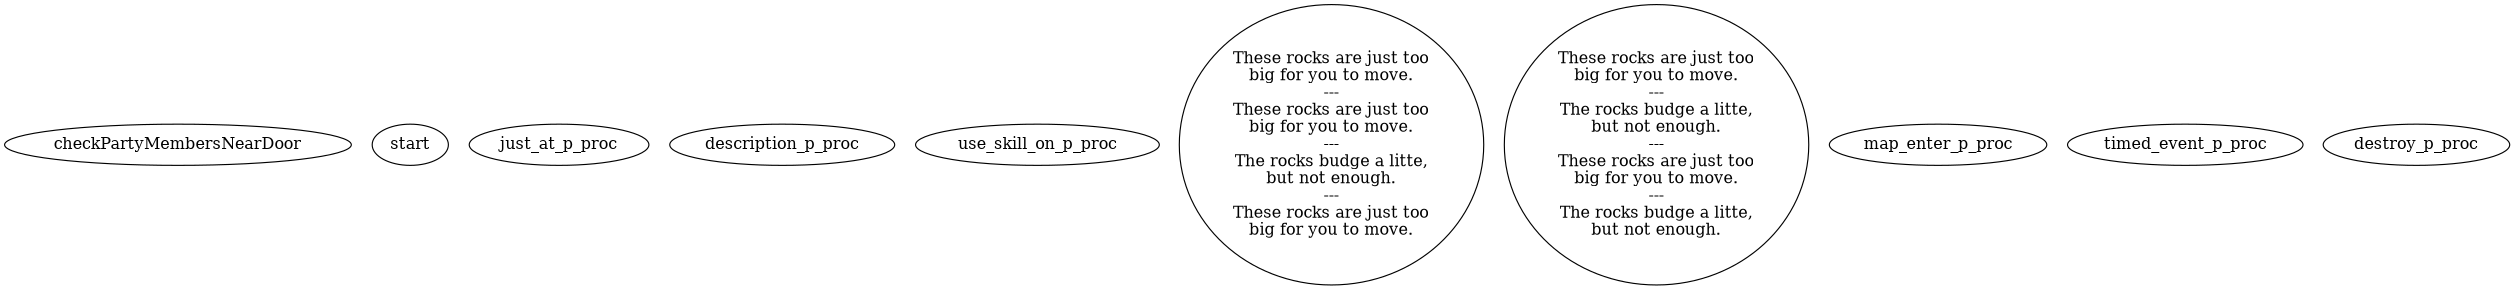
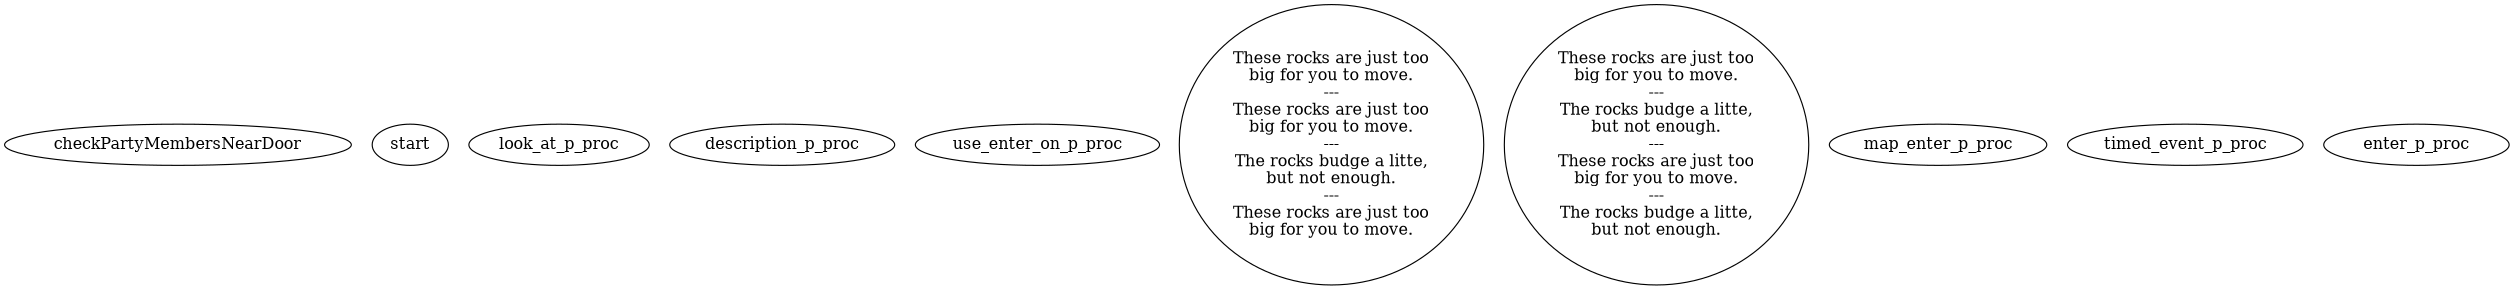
(559, 145) -> (559, 145)
(1037, 145) -> (1037, 145)
(2416, 145) -> (2416, 145)
